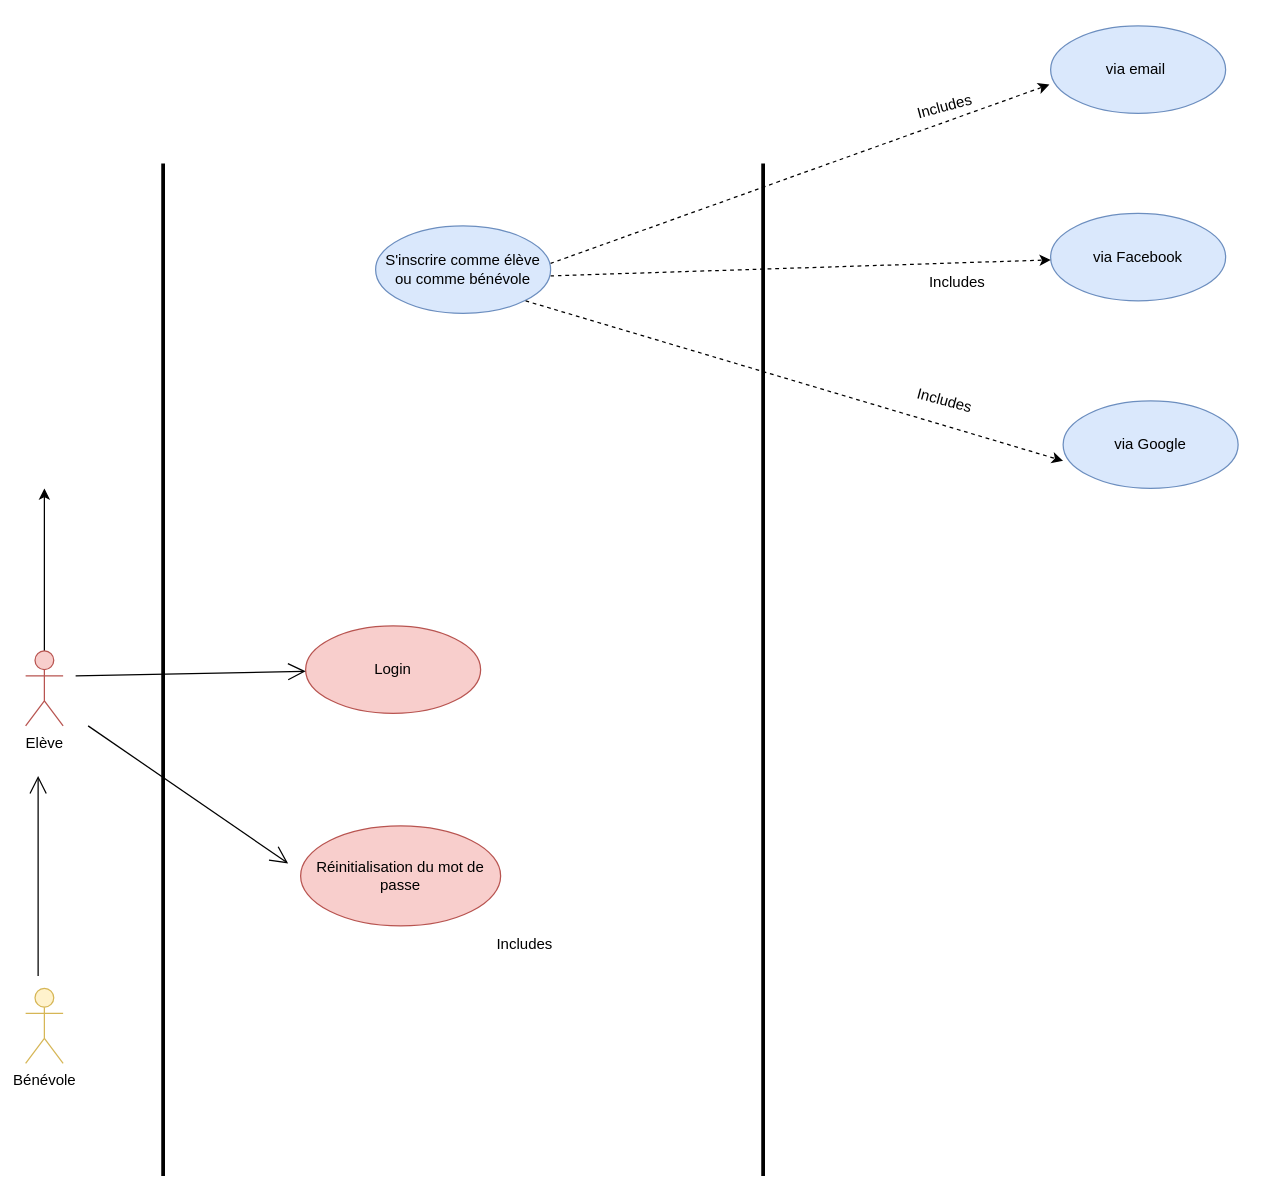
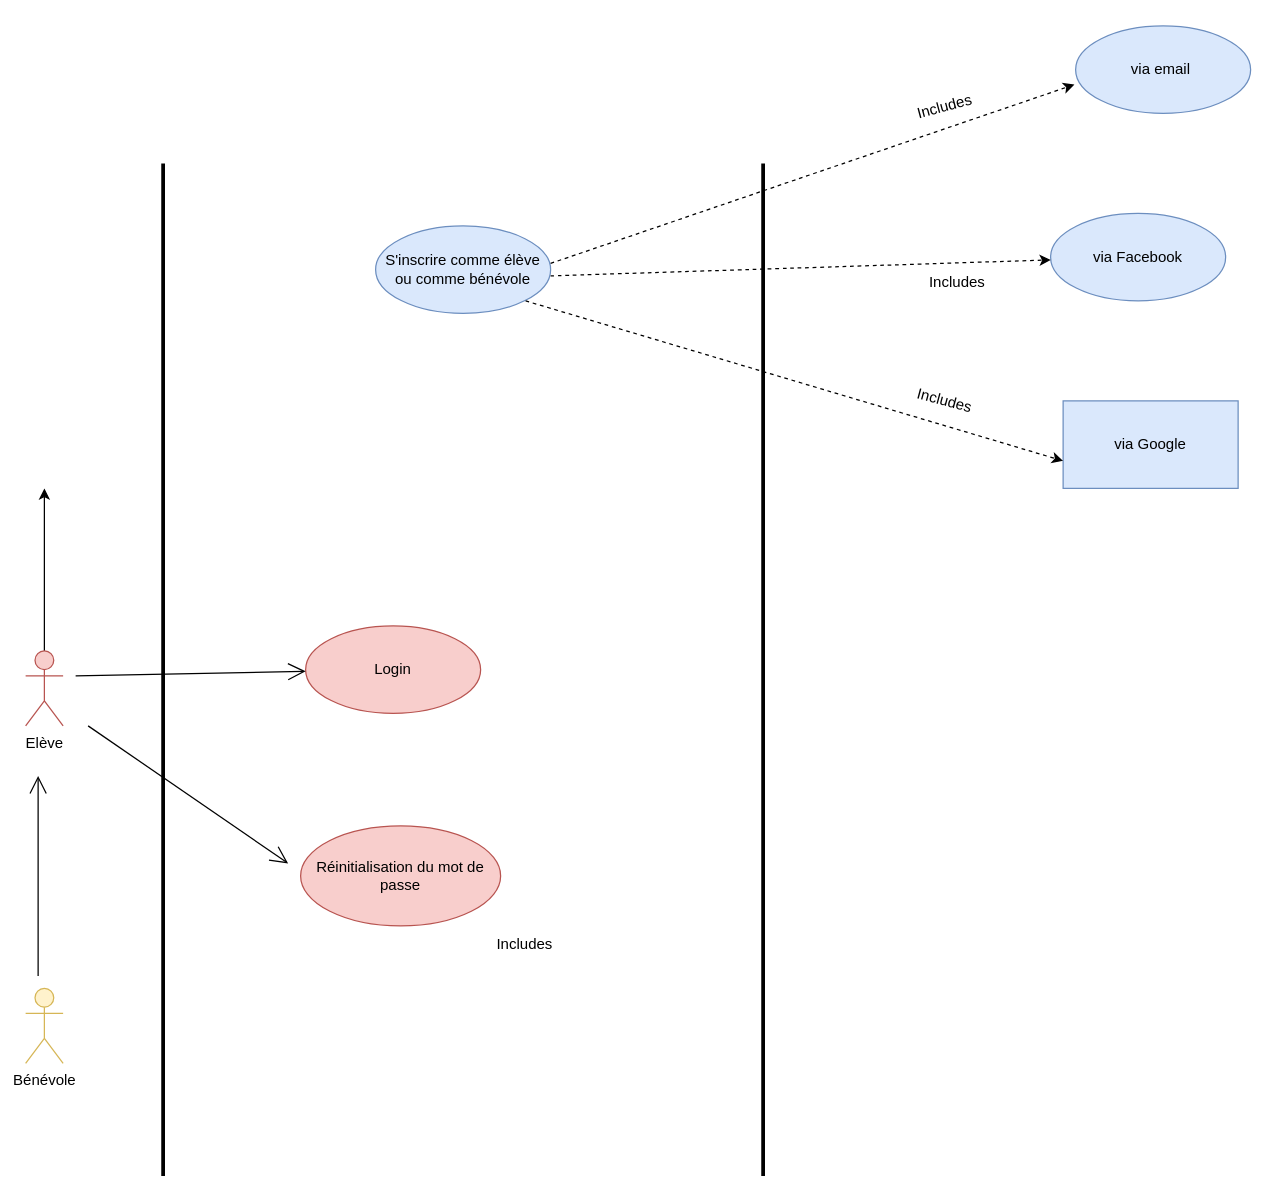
(1138, 69) -> (1163, 69)
(1151, 444) -> (1151, 444)
